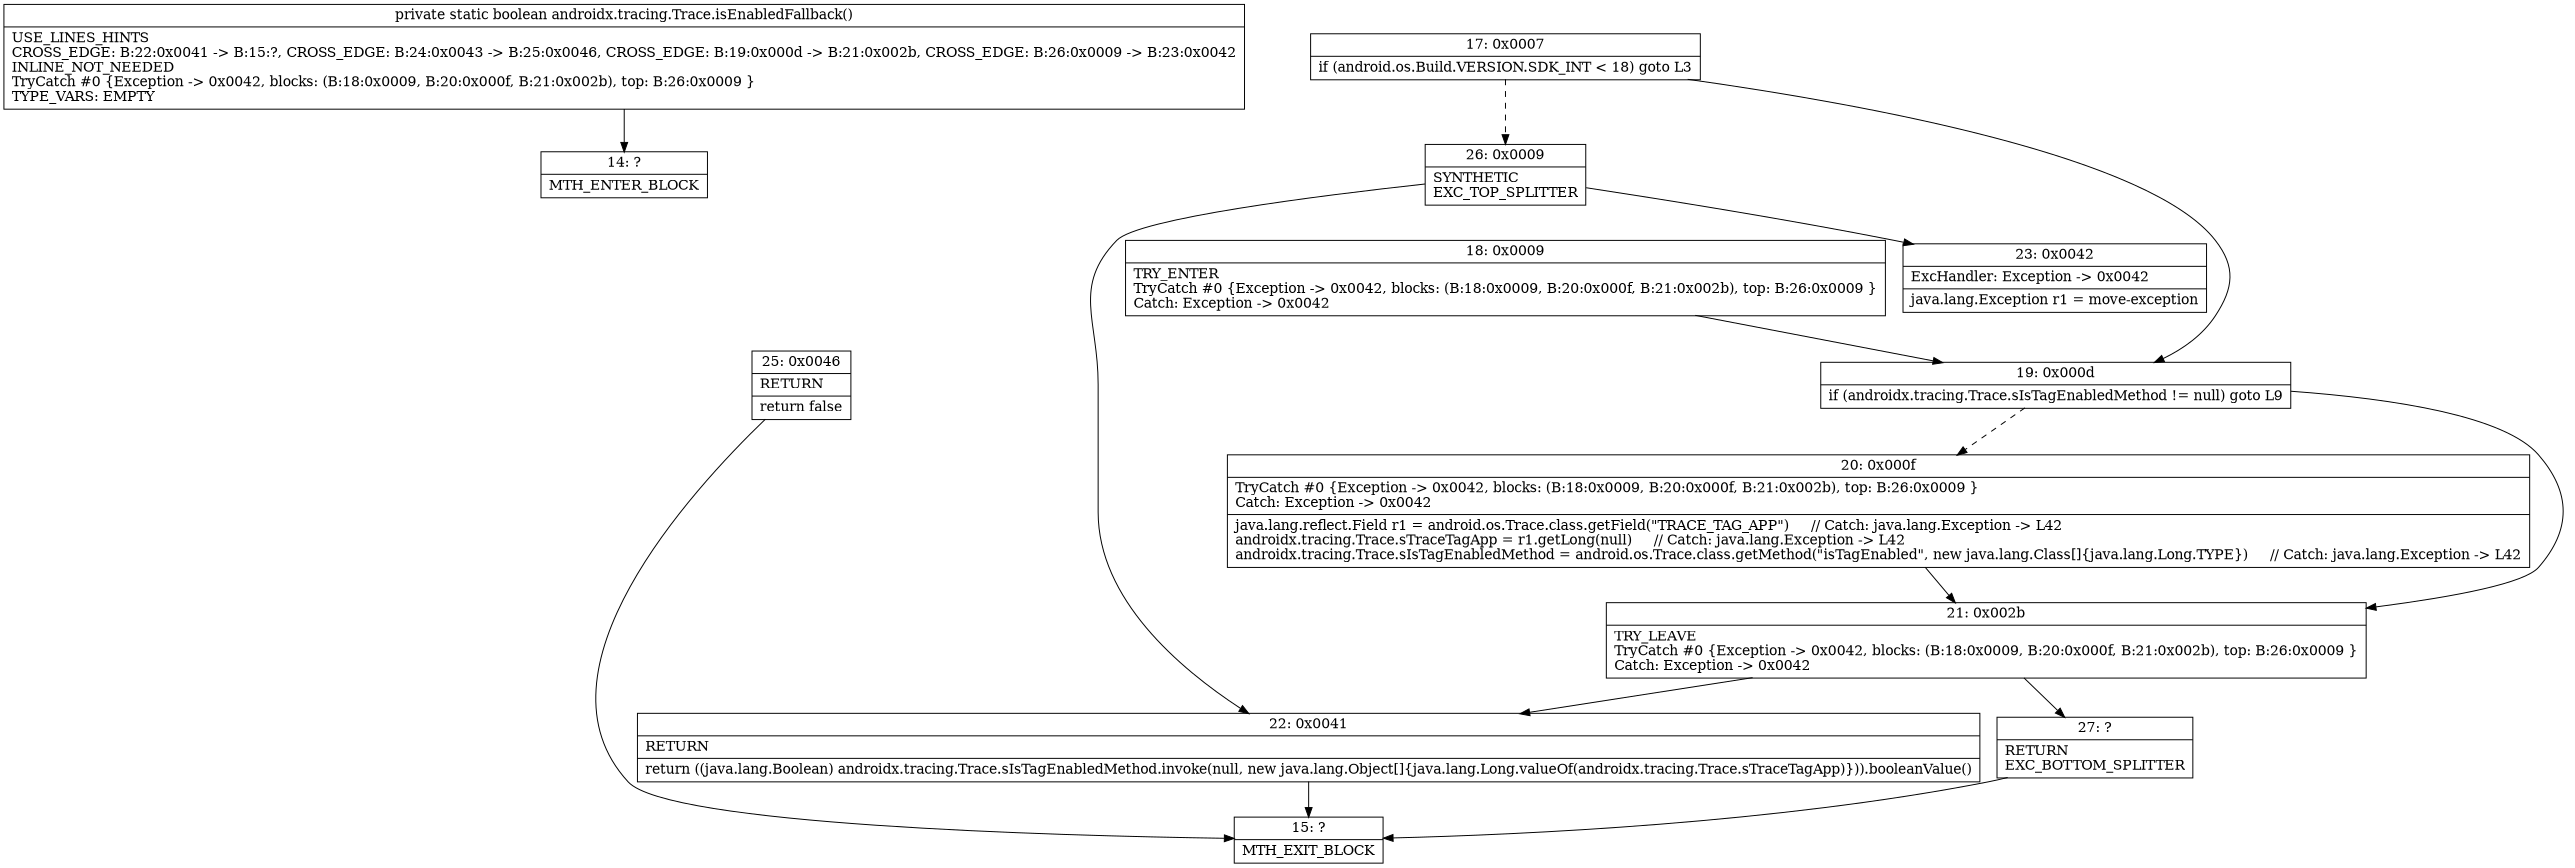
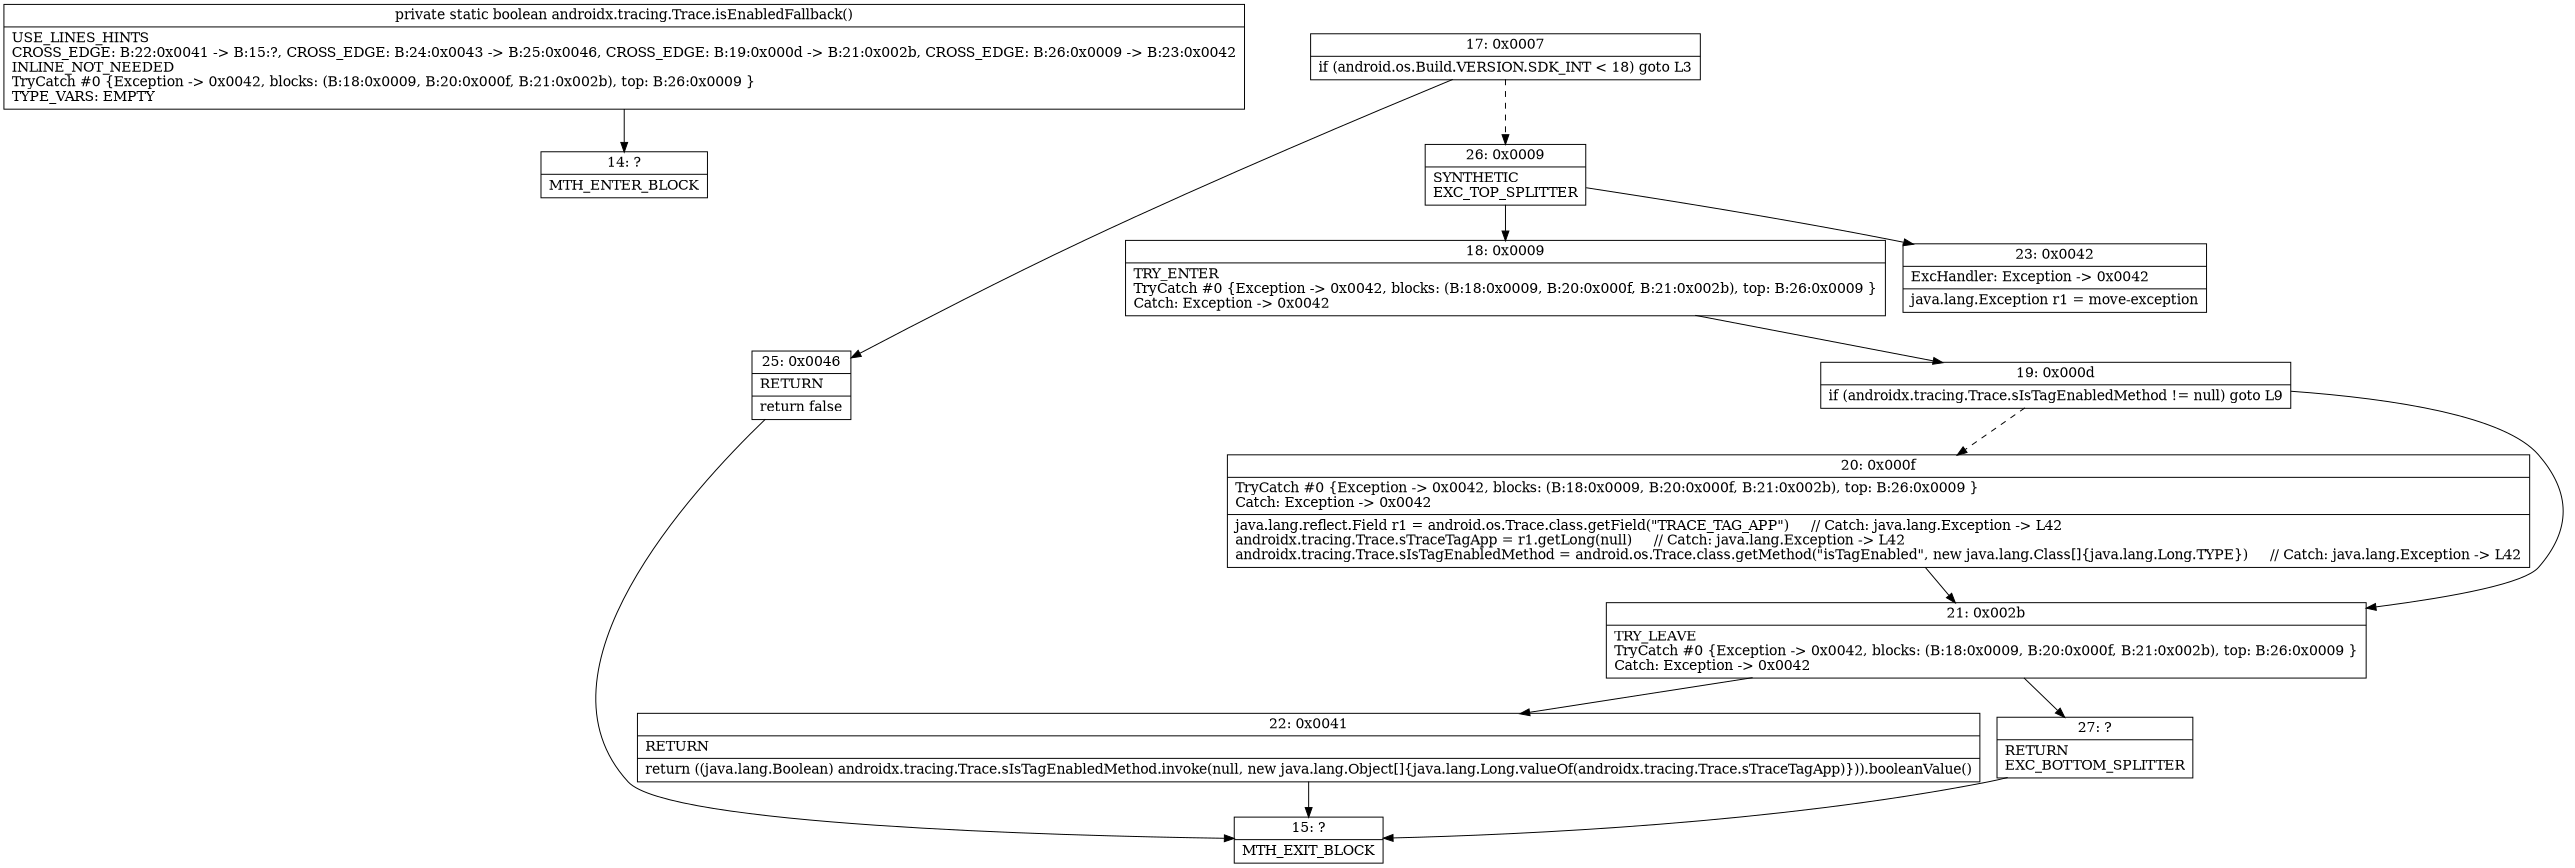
(2035, 150) -> (1153, 209)
(1095, 341) -> (1505, 218)
